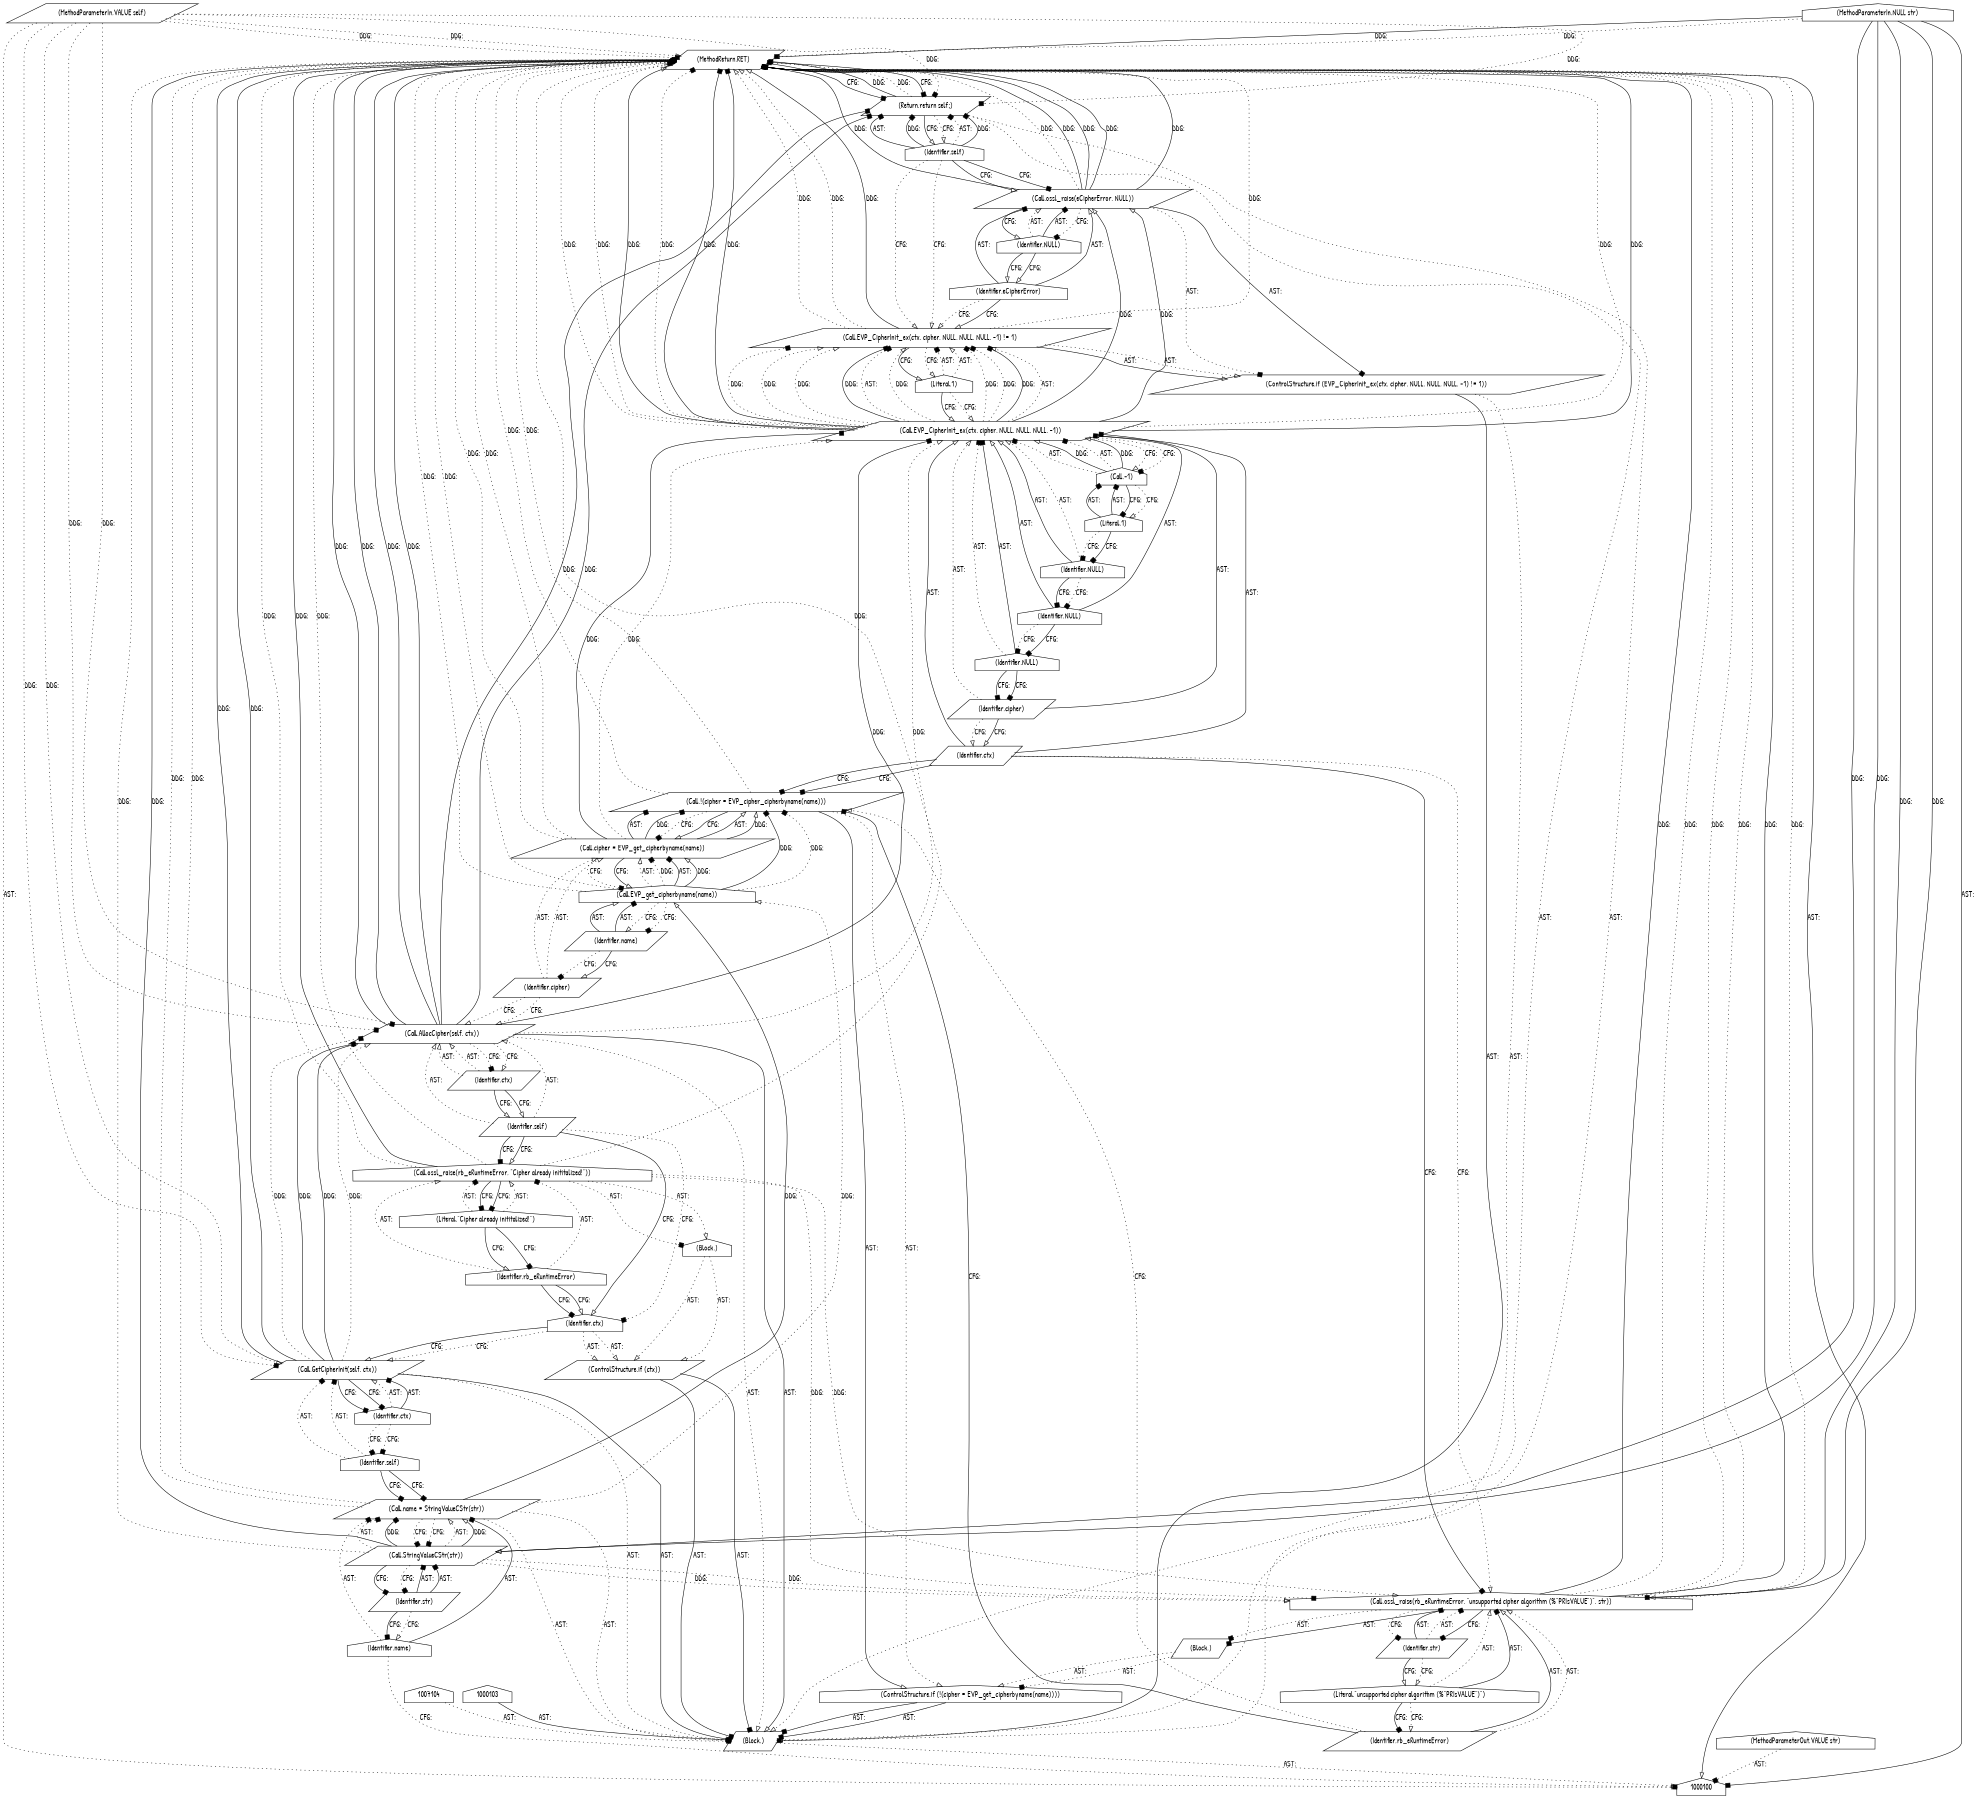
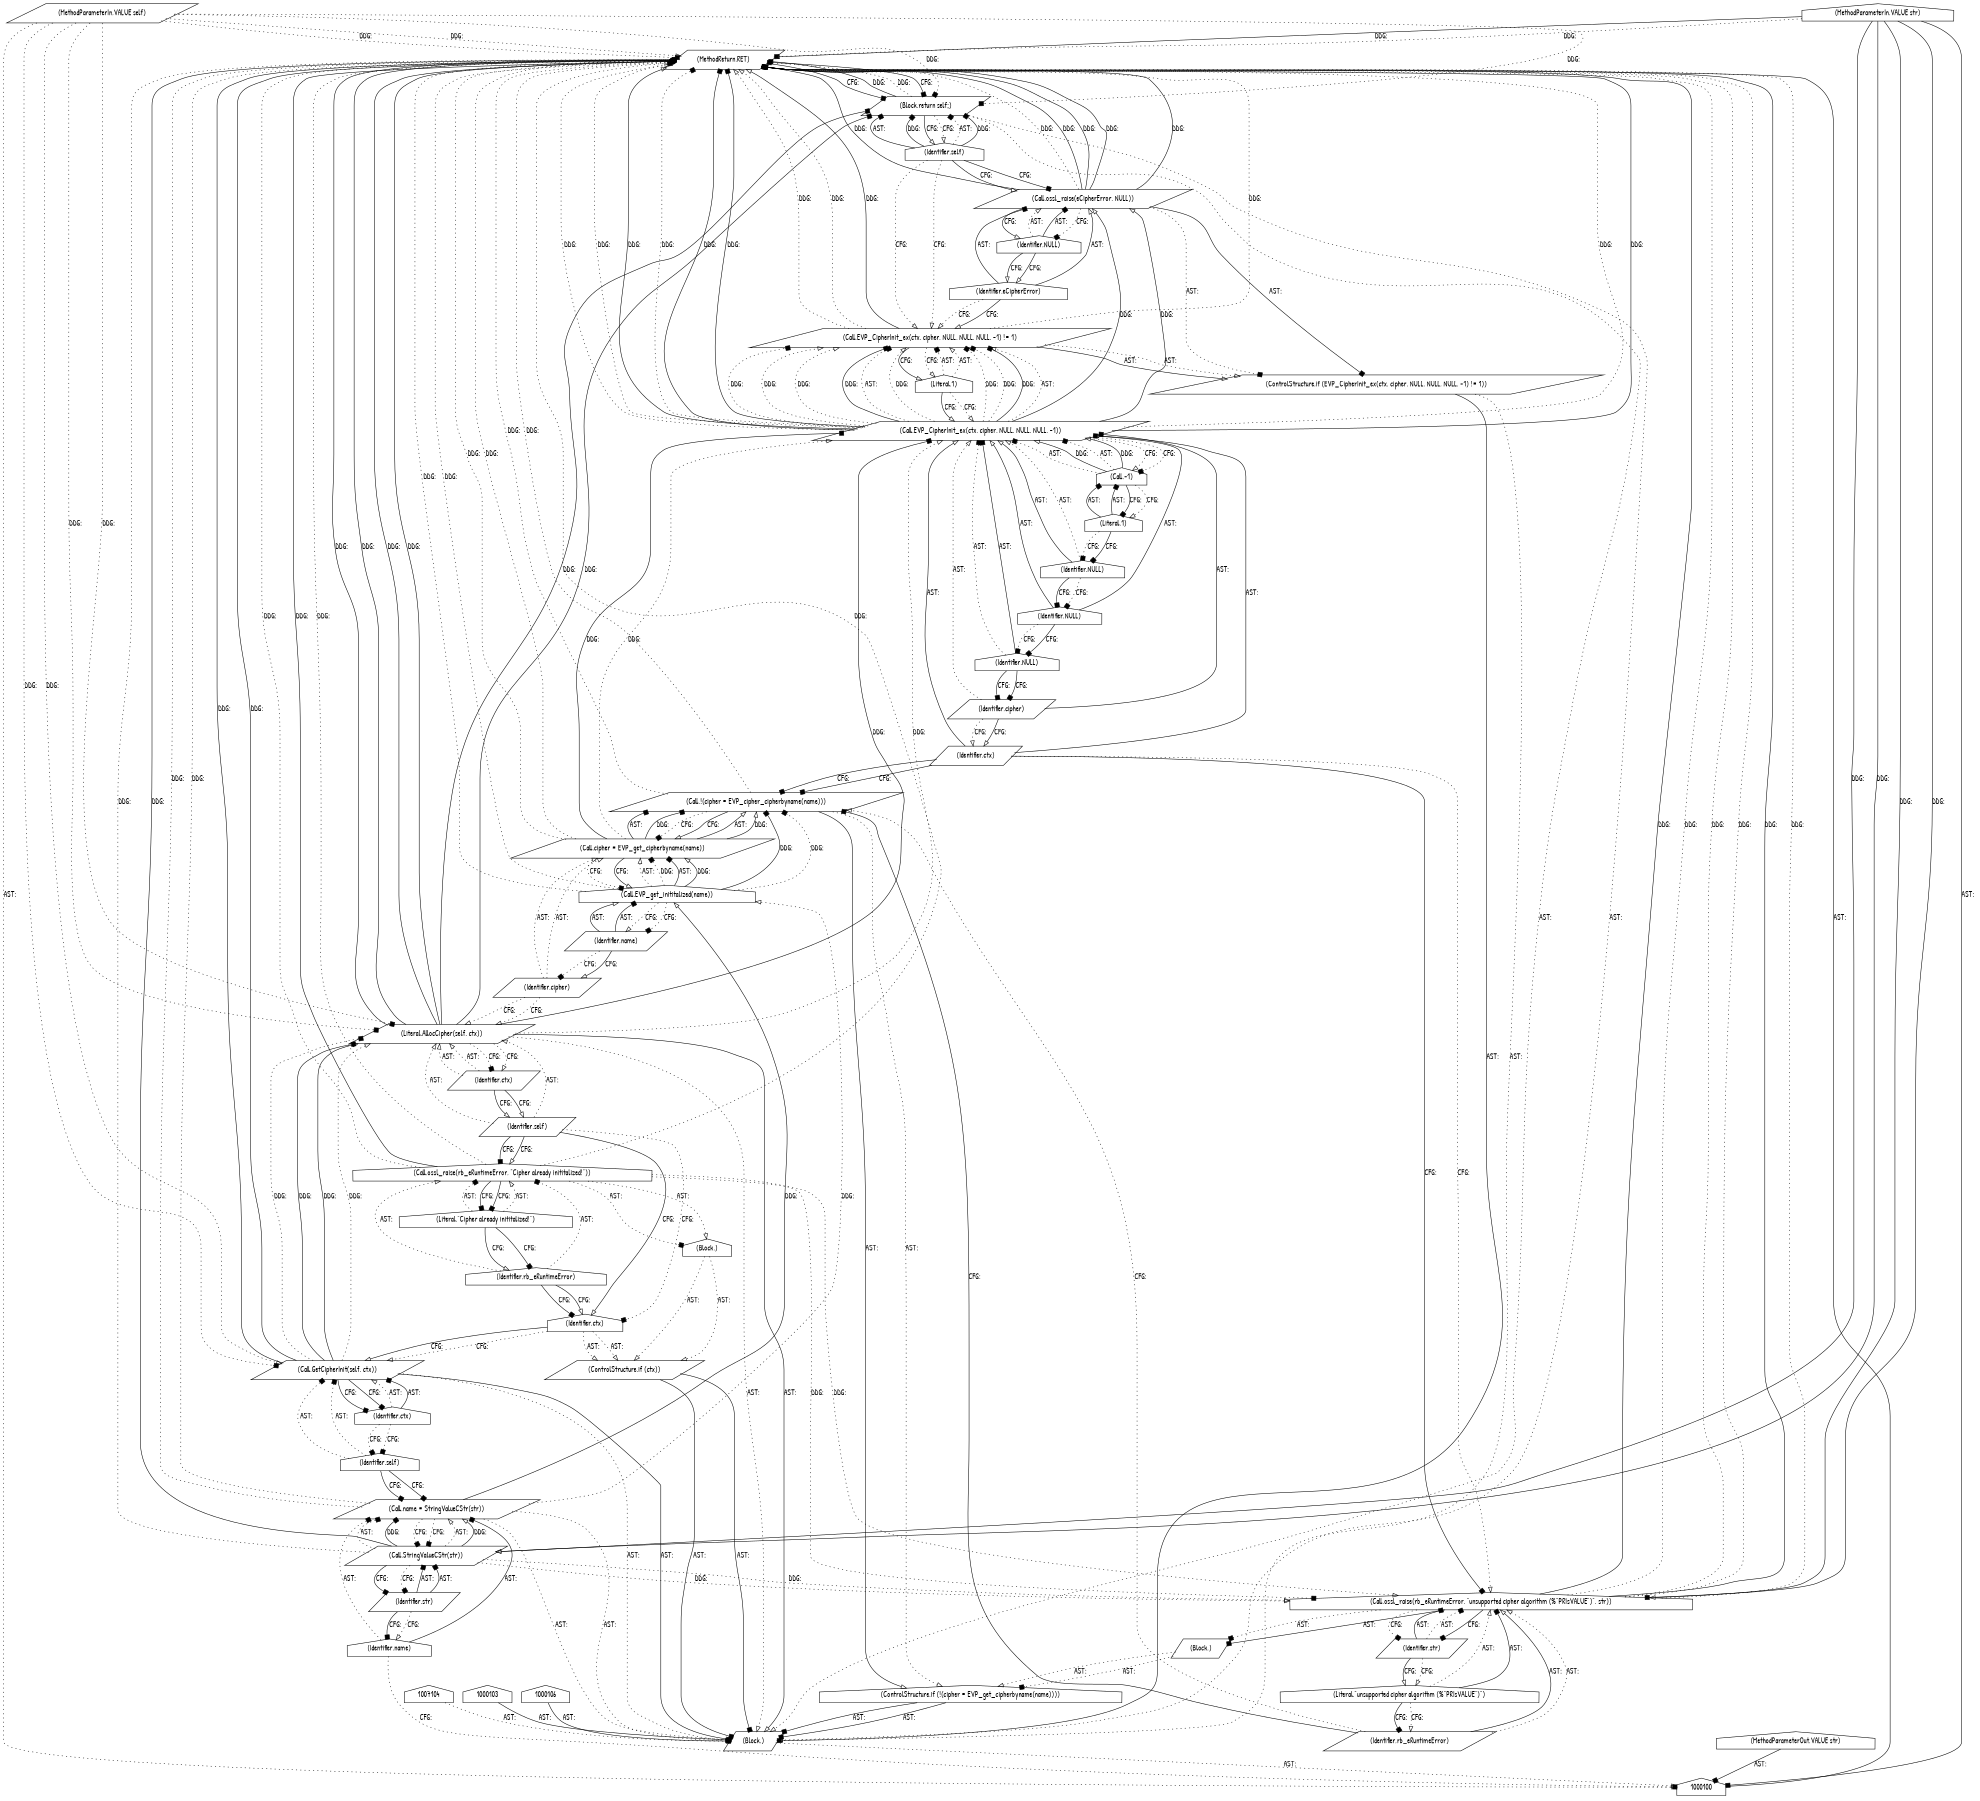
(1878, 13) -> (1878, 13)
(926, 106) -> (926, 106)
(1813, 440) -> (1834, 482)
(667, 895) -> (667, 895)
(442, 1034) -> (442, 1034)
none -> (546, 1695)
(1749, 1764) -> (1749, 1764)
